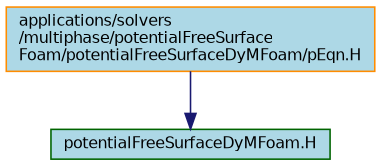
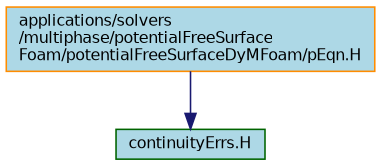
(191, 144) -> (191, 144)
